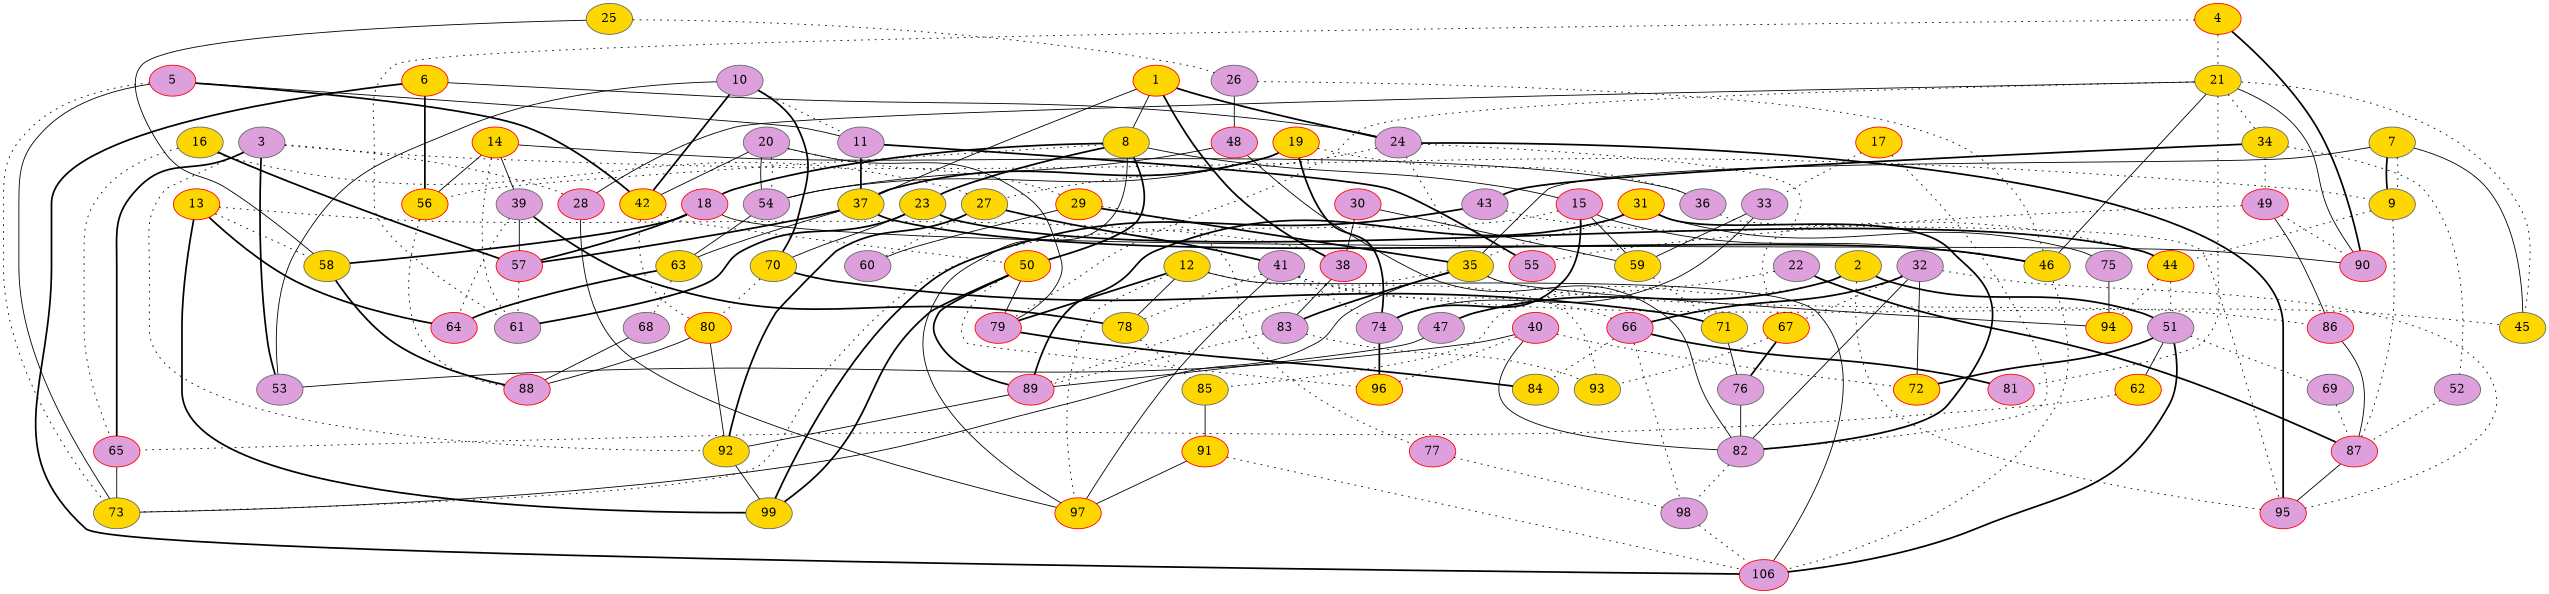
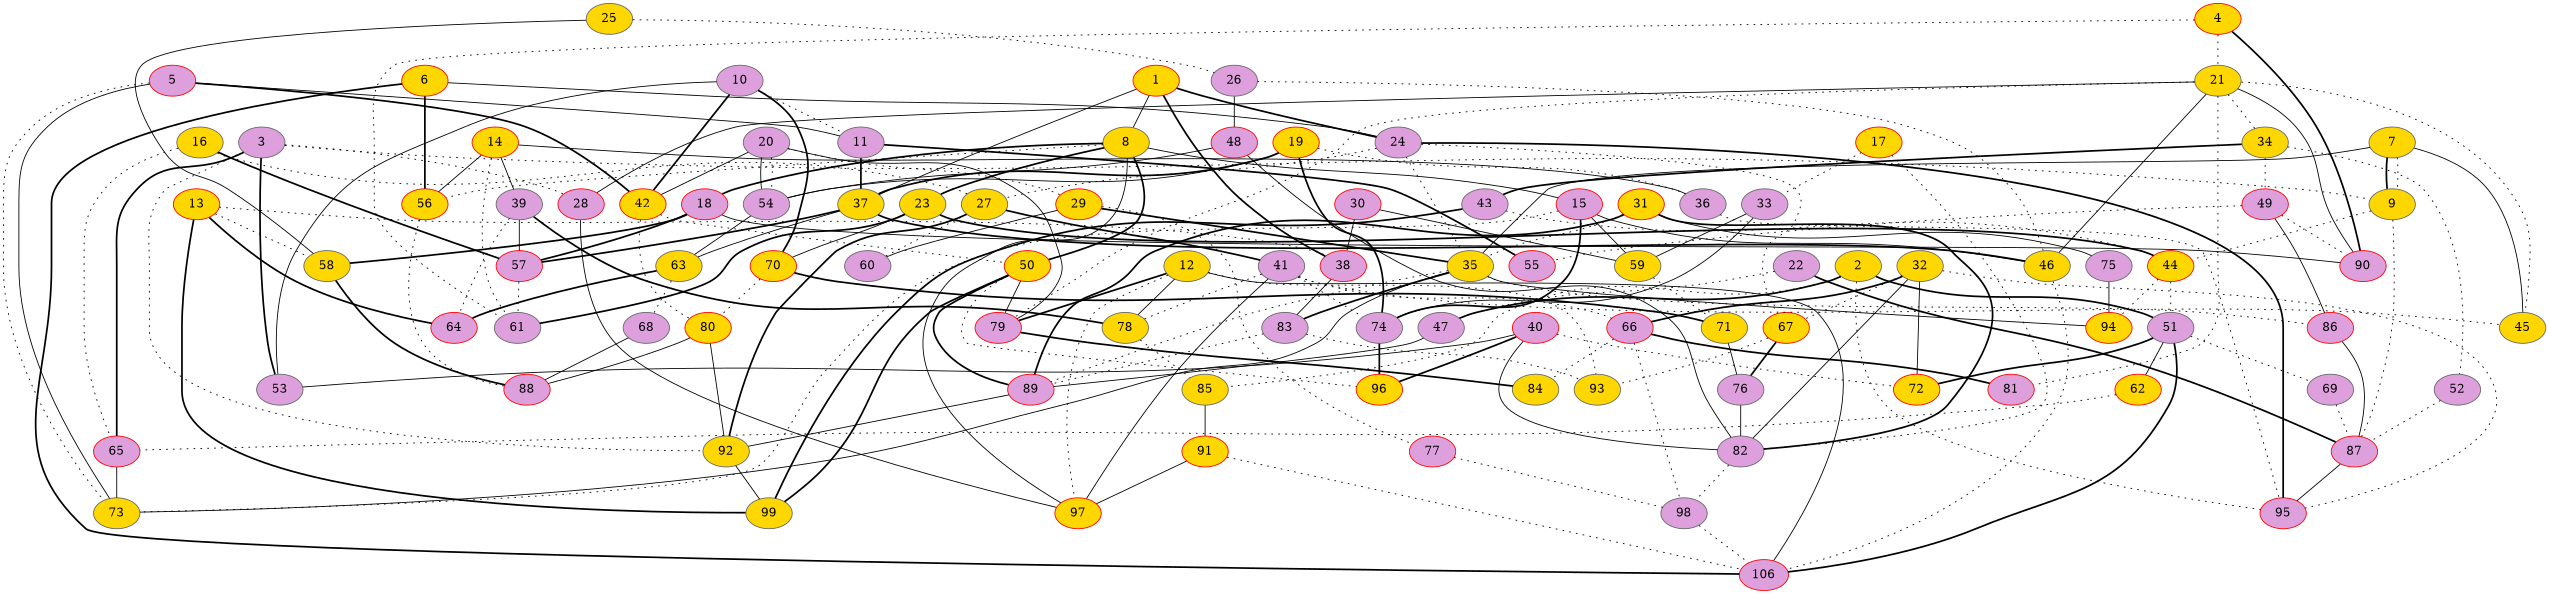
(773, 266) -> (773, 266)
(1920, 266) -> (1920, 266)
(1455, 361) -> (1455, 361)
